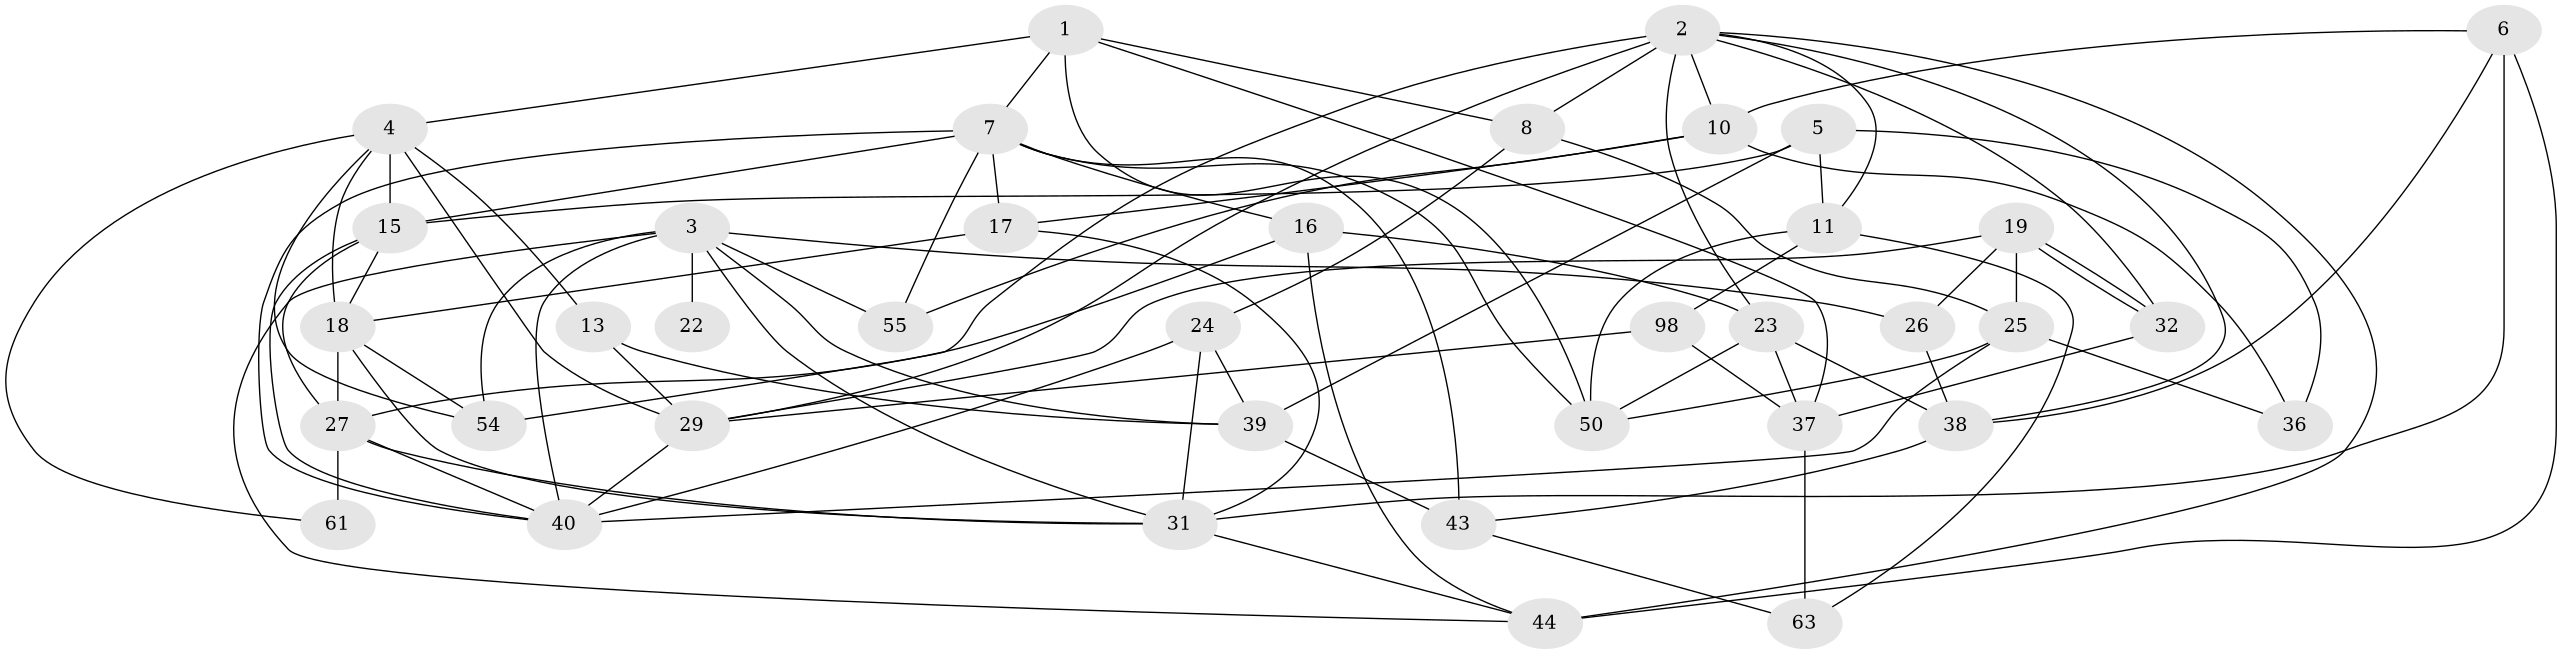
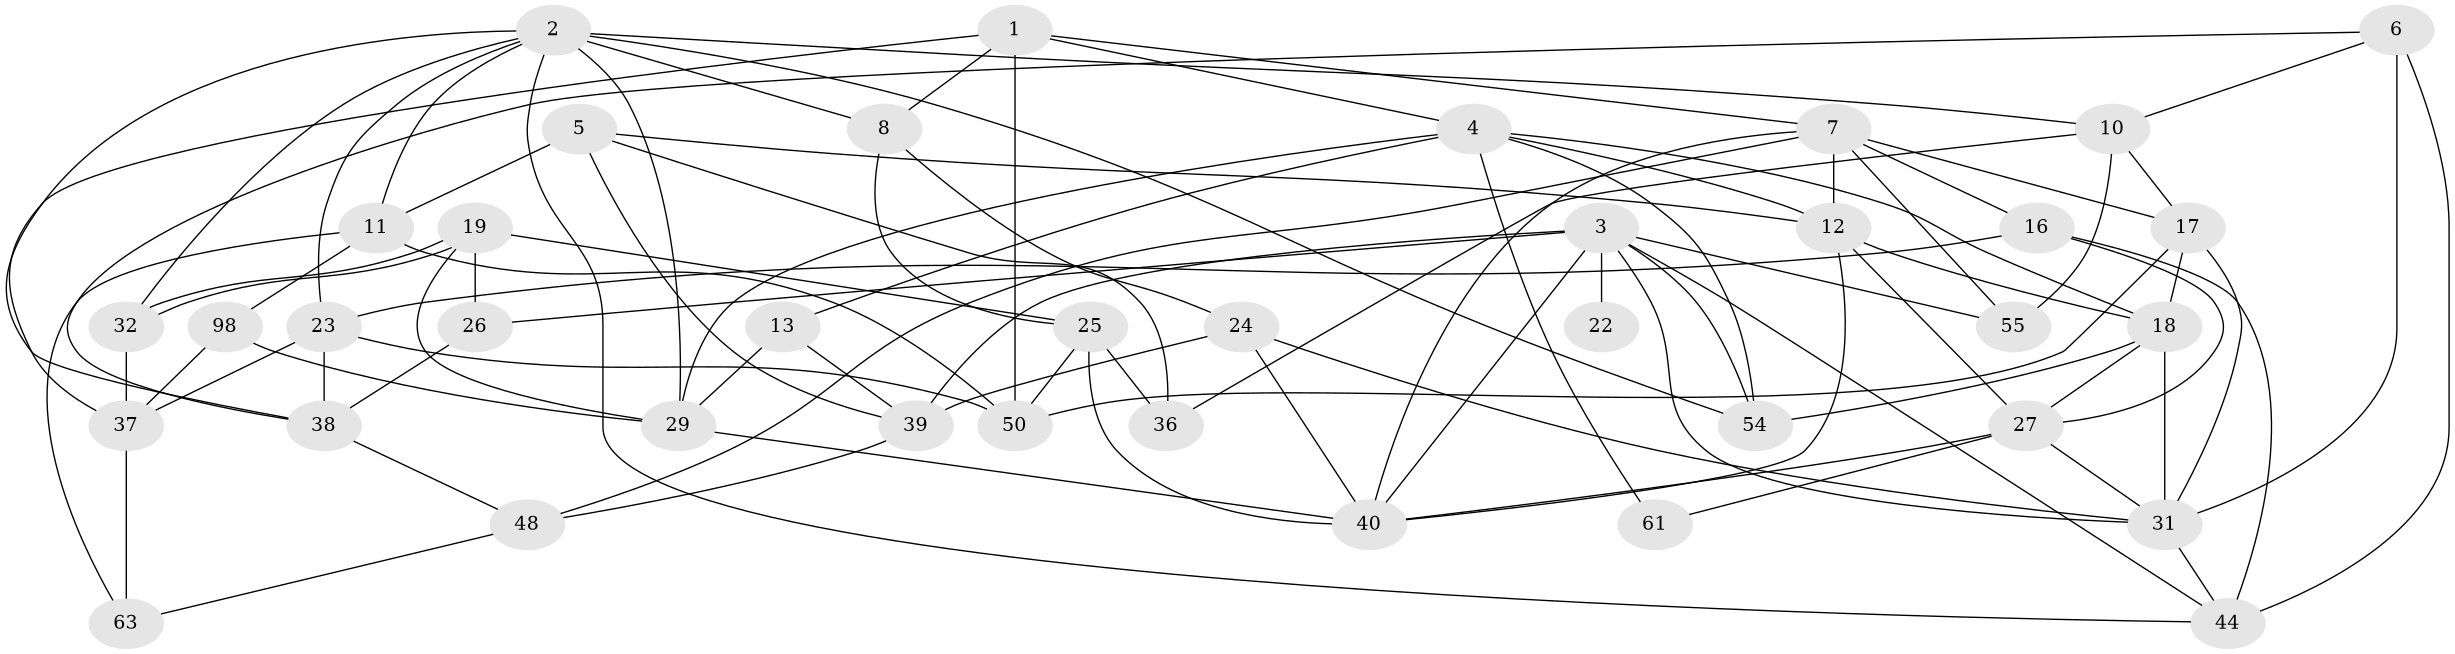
(1404, 205) -> (1631, 397)
(390, 228) -> (1834, 228)
(1459, 525) -> (527, 525)
